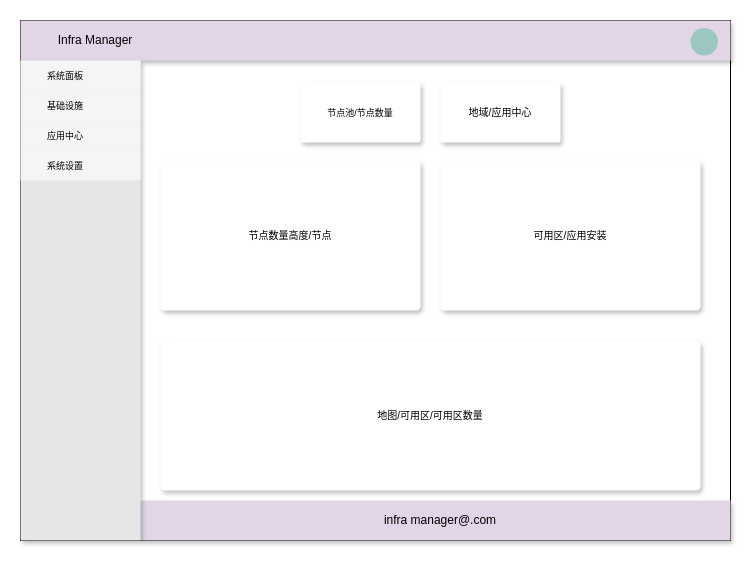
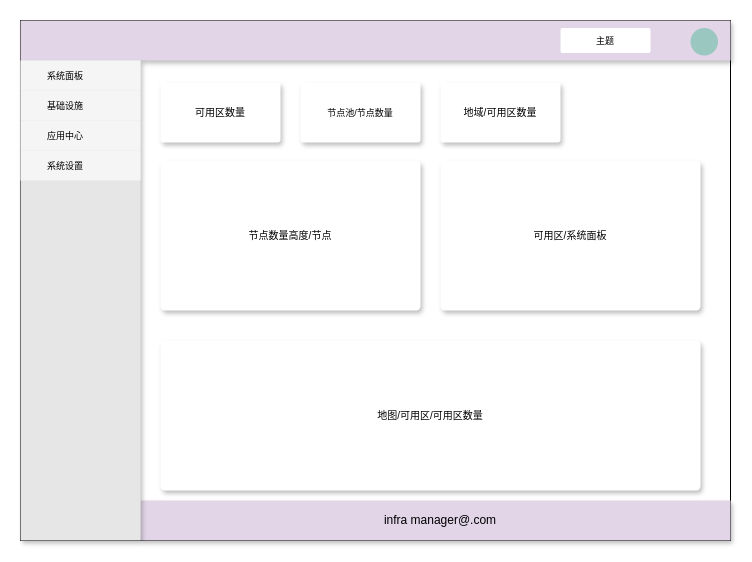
(96, 41) -> none
none -> (606, 41)
none -> (221, 113)
(501, 113) -> (501, 113)
(571, 236) -> (571, 236)
